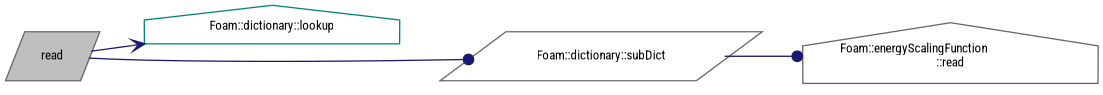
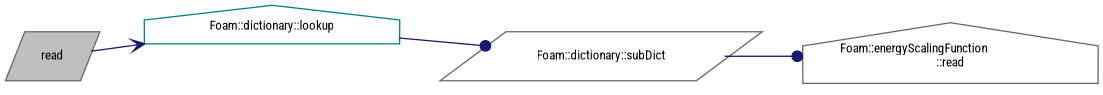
(276, 61) -> (440, 42)
